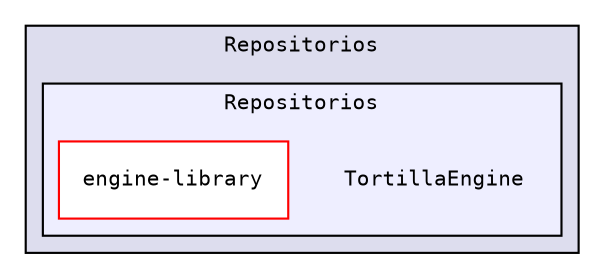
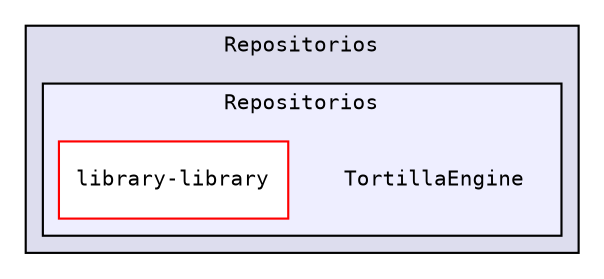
(174, 180) -> (174, 180)
